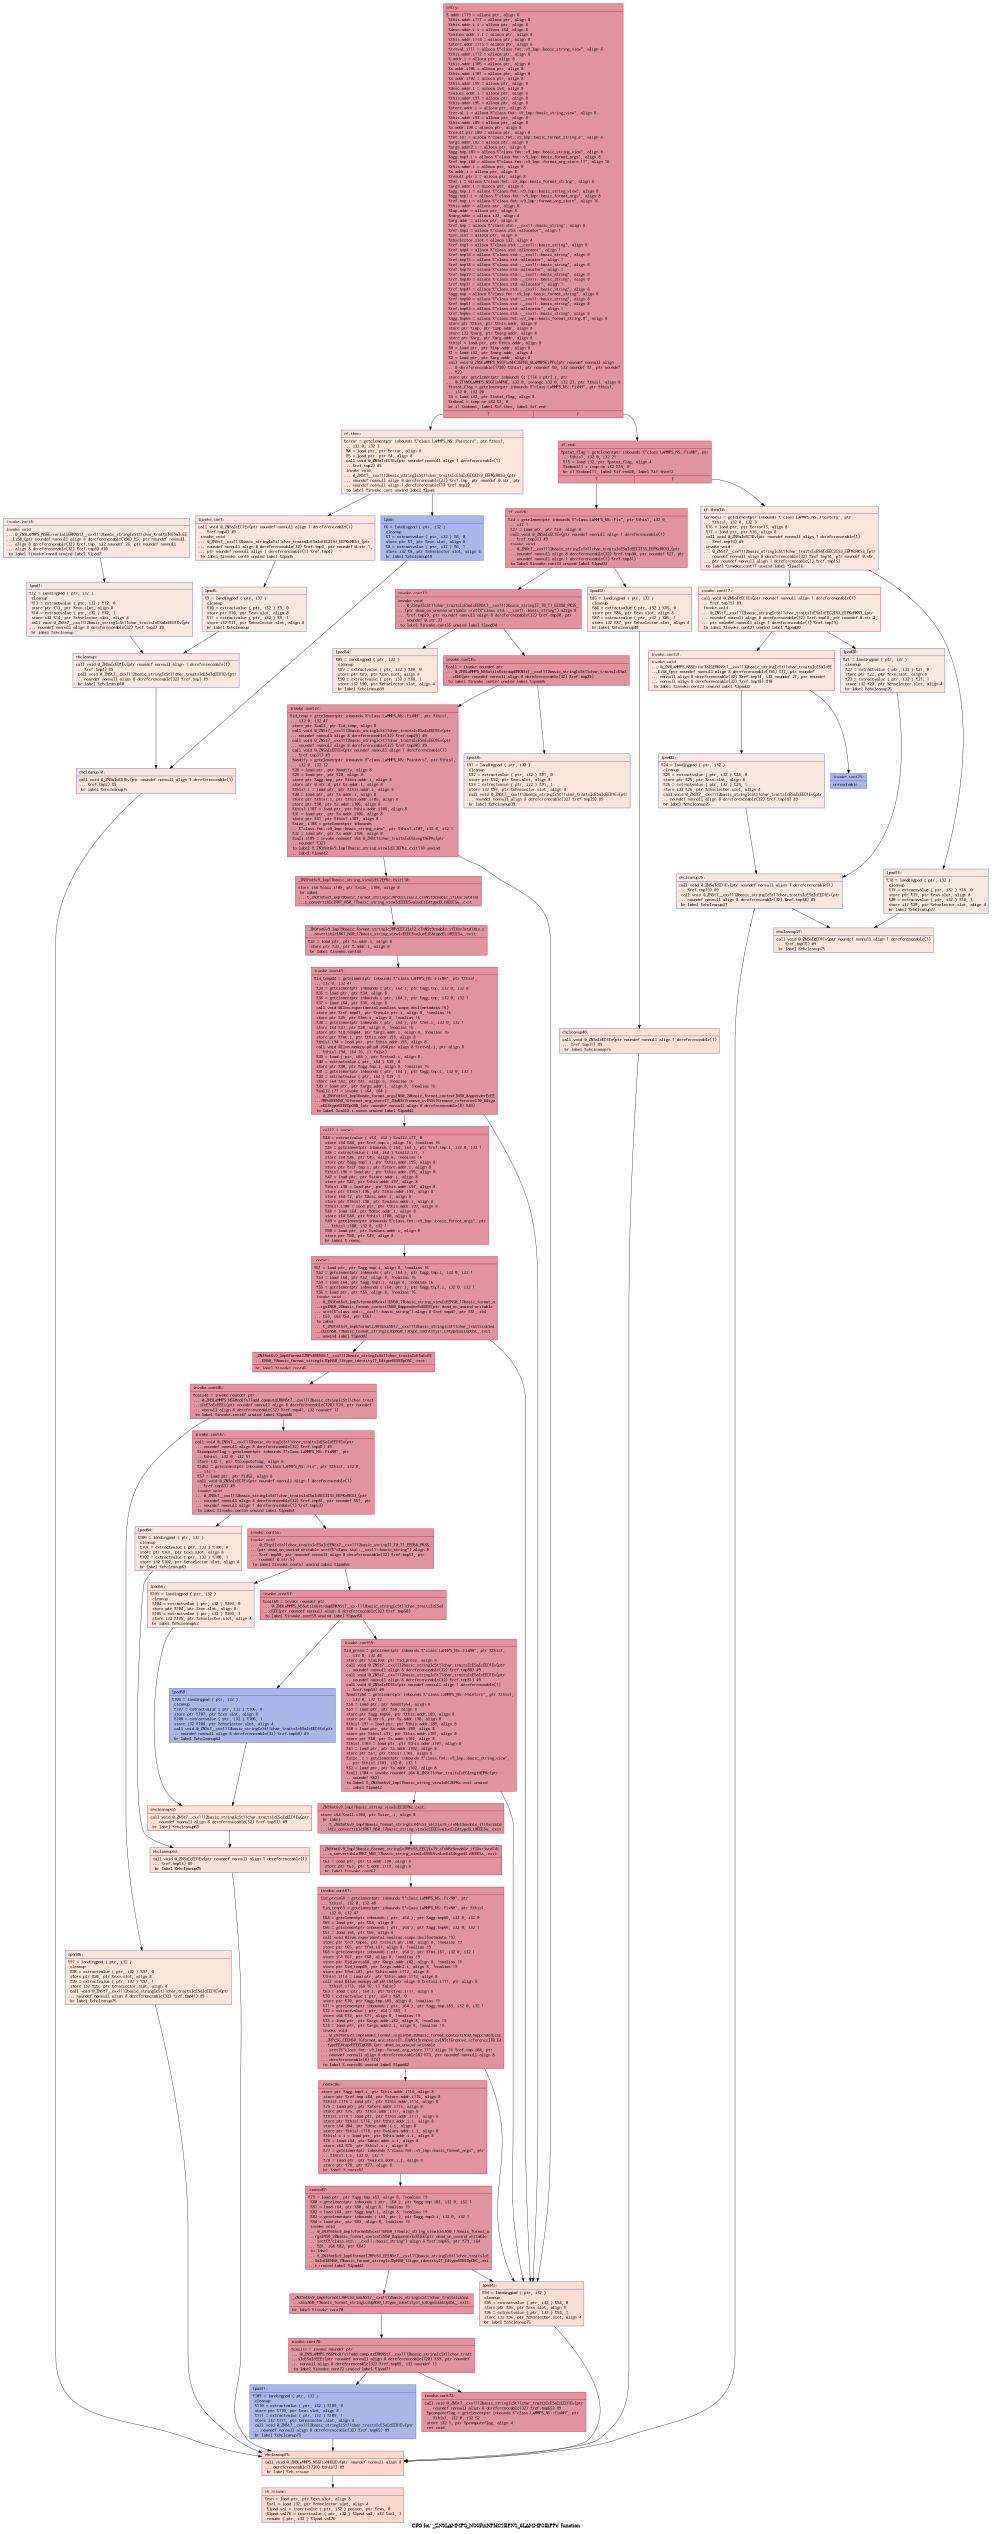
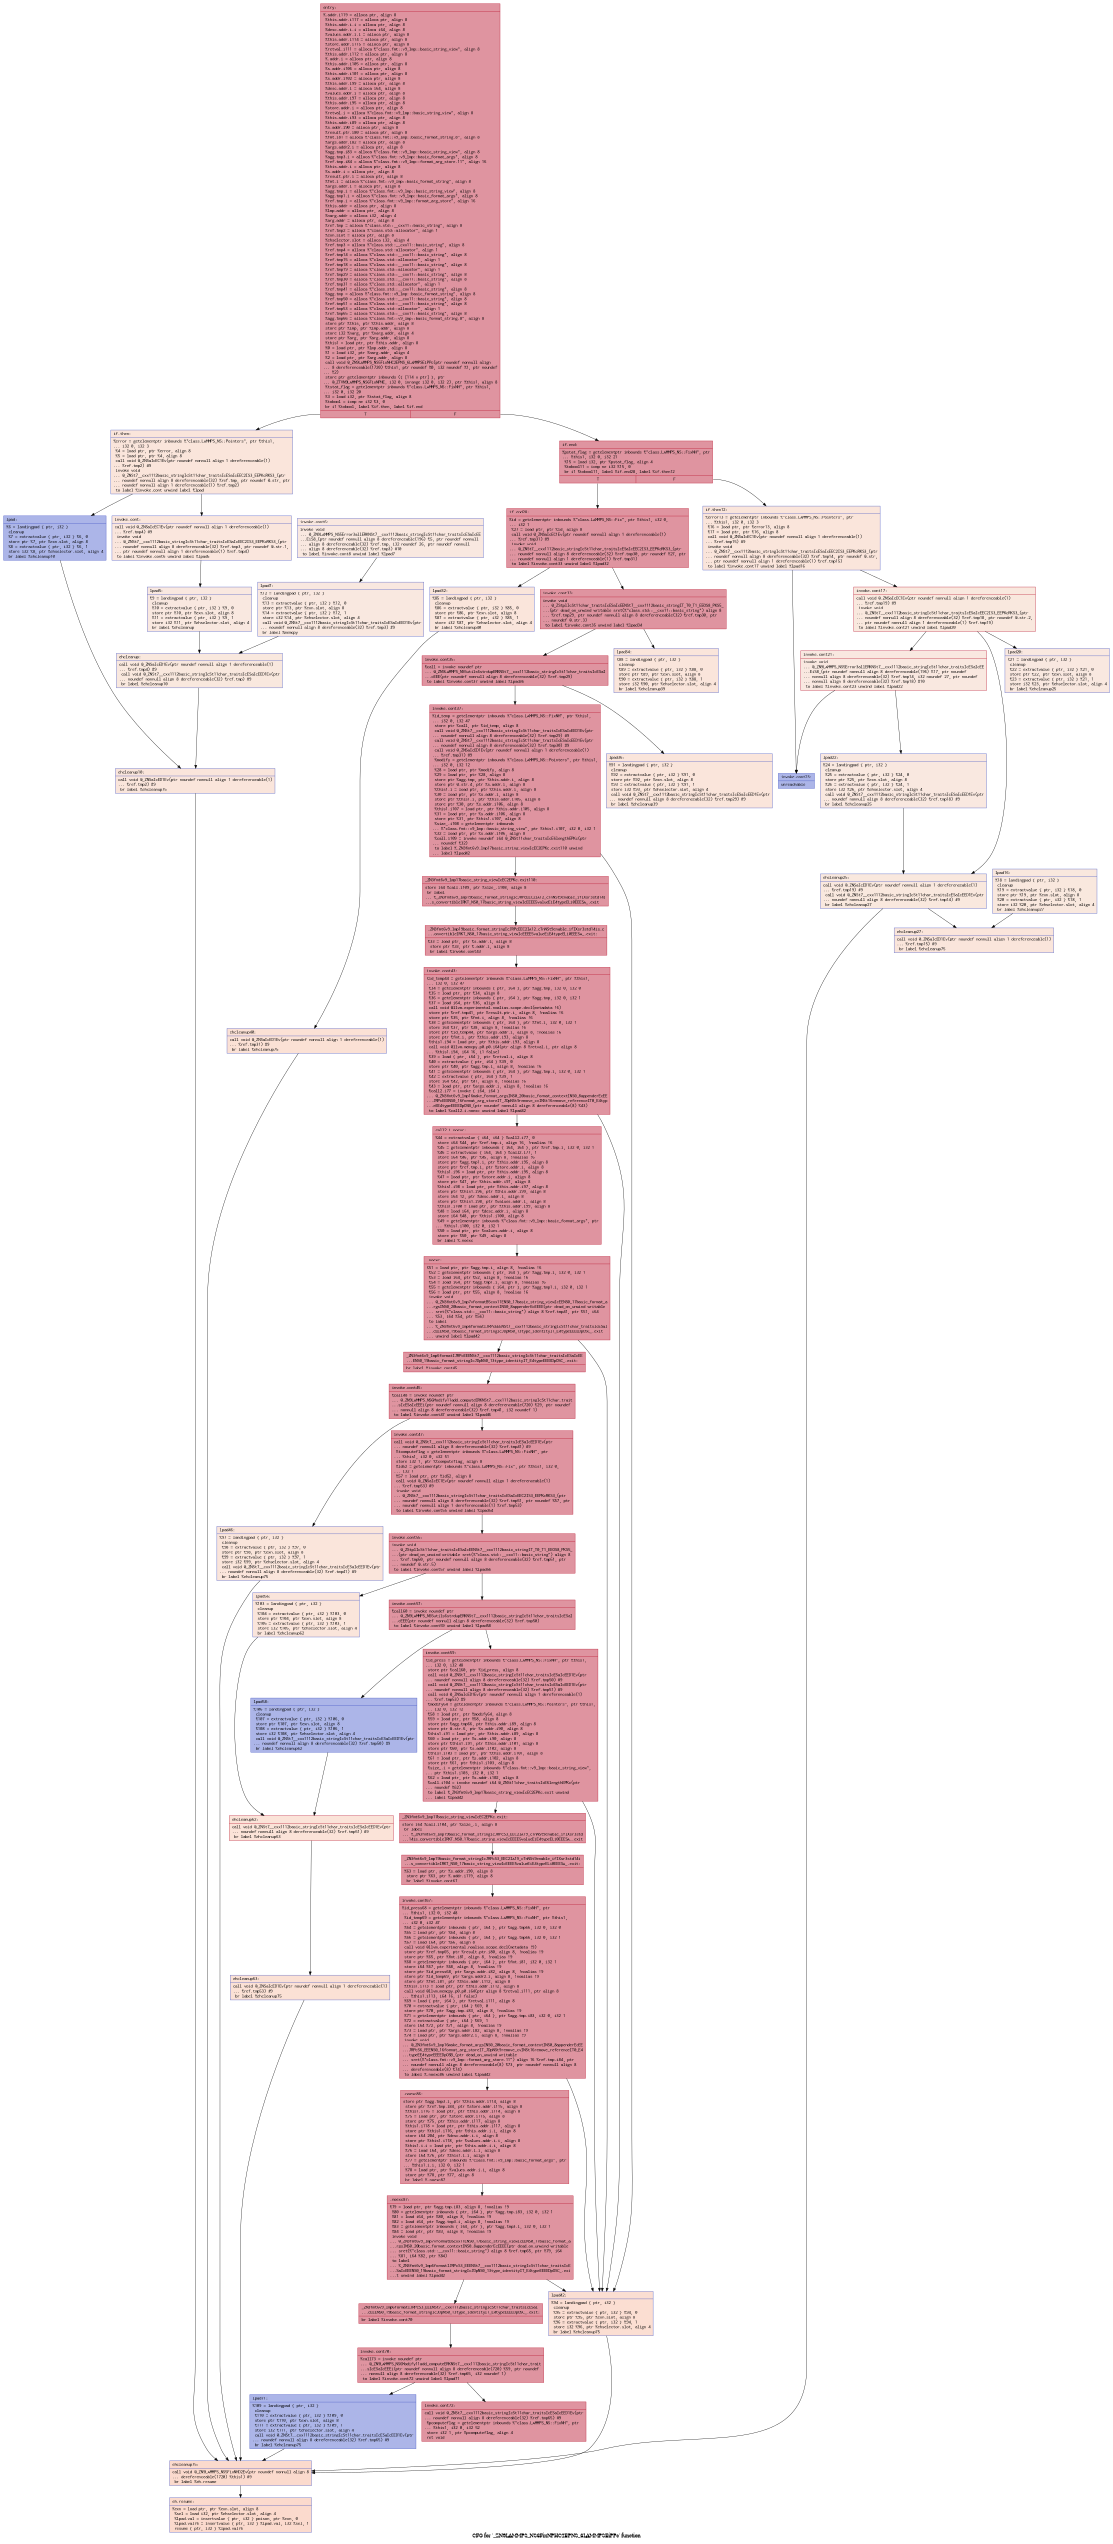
(51, 632) -> (279, 632)
(961, 701) -> (794, 670)
(898, 793) -> (1007, 753)
(188, 1549) -> none
